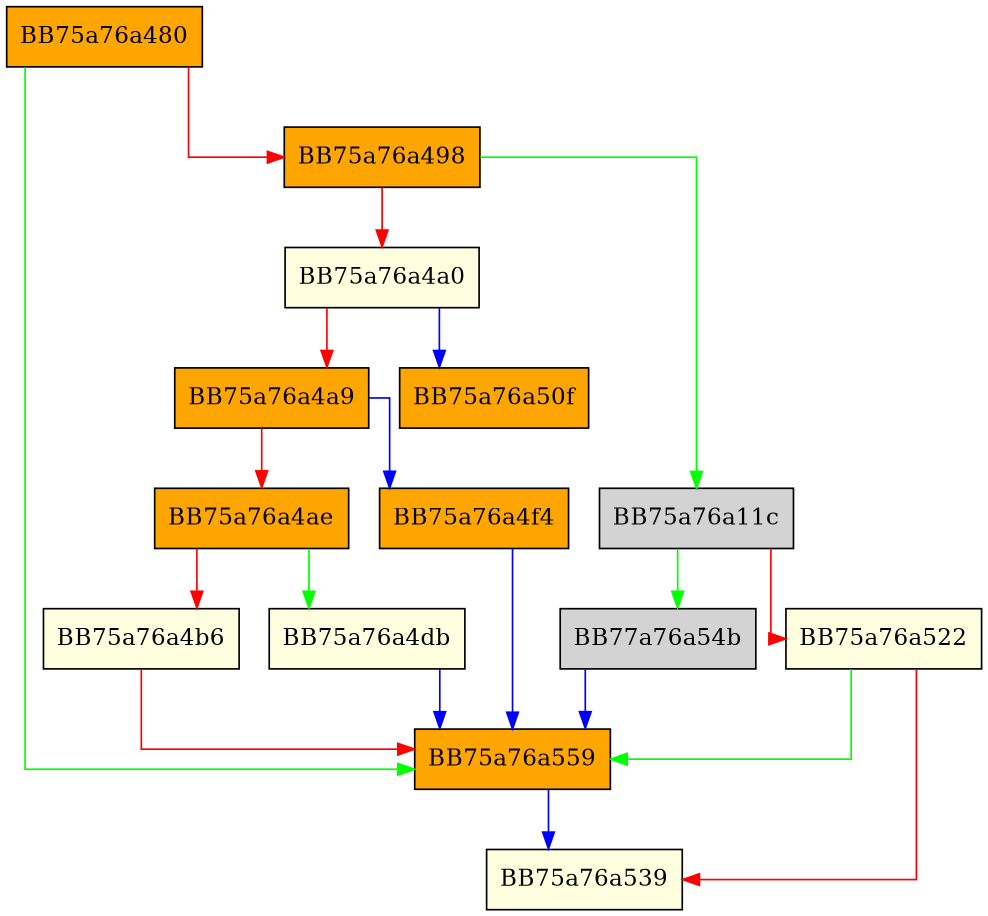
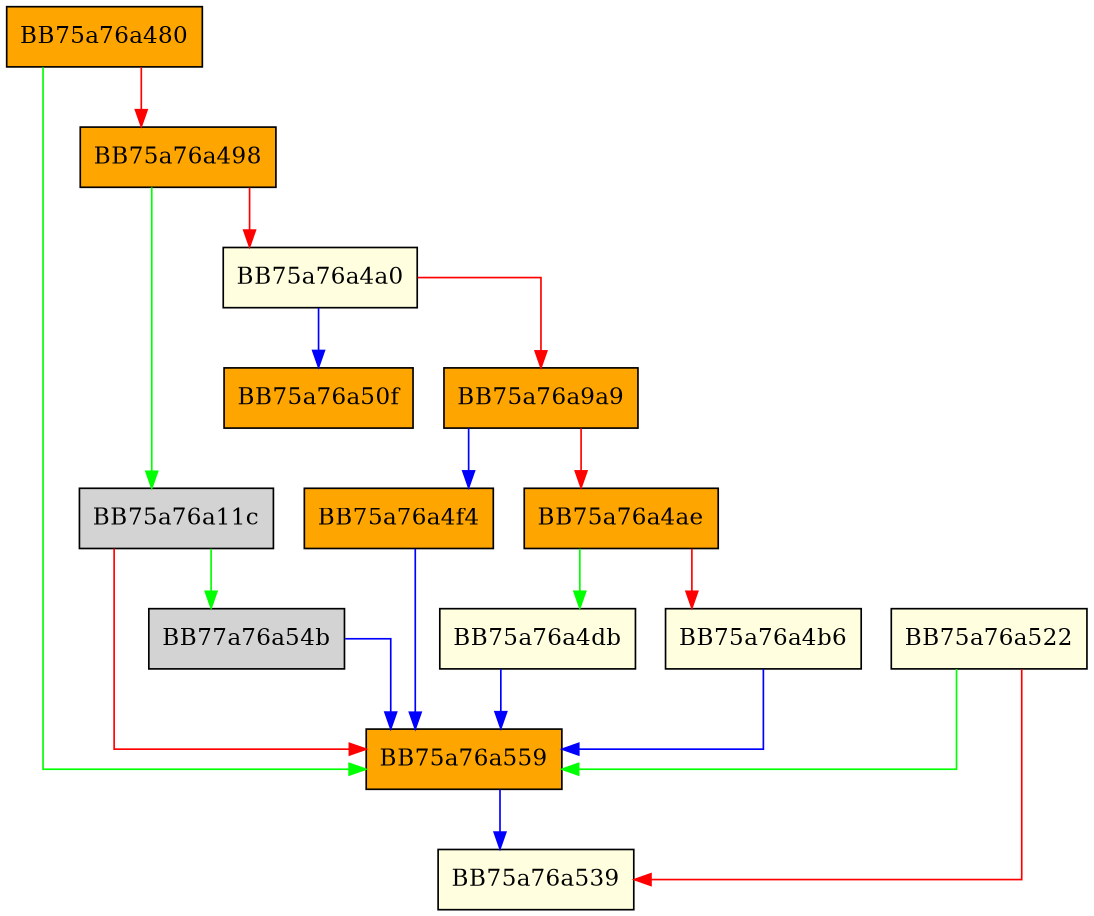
(272, 398) -> (541, 398)
(771, 595) -> (131, 749)
(229, 749) -> (711, 749)
